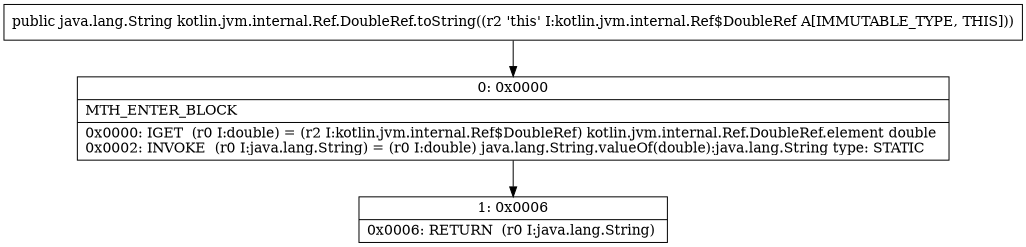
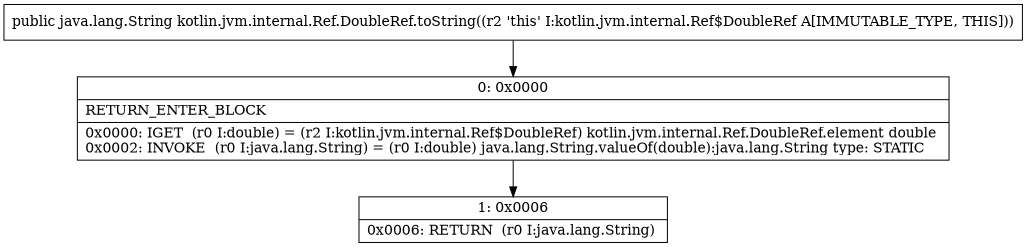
(162, 111) -> (176, 111)
